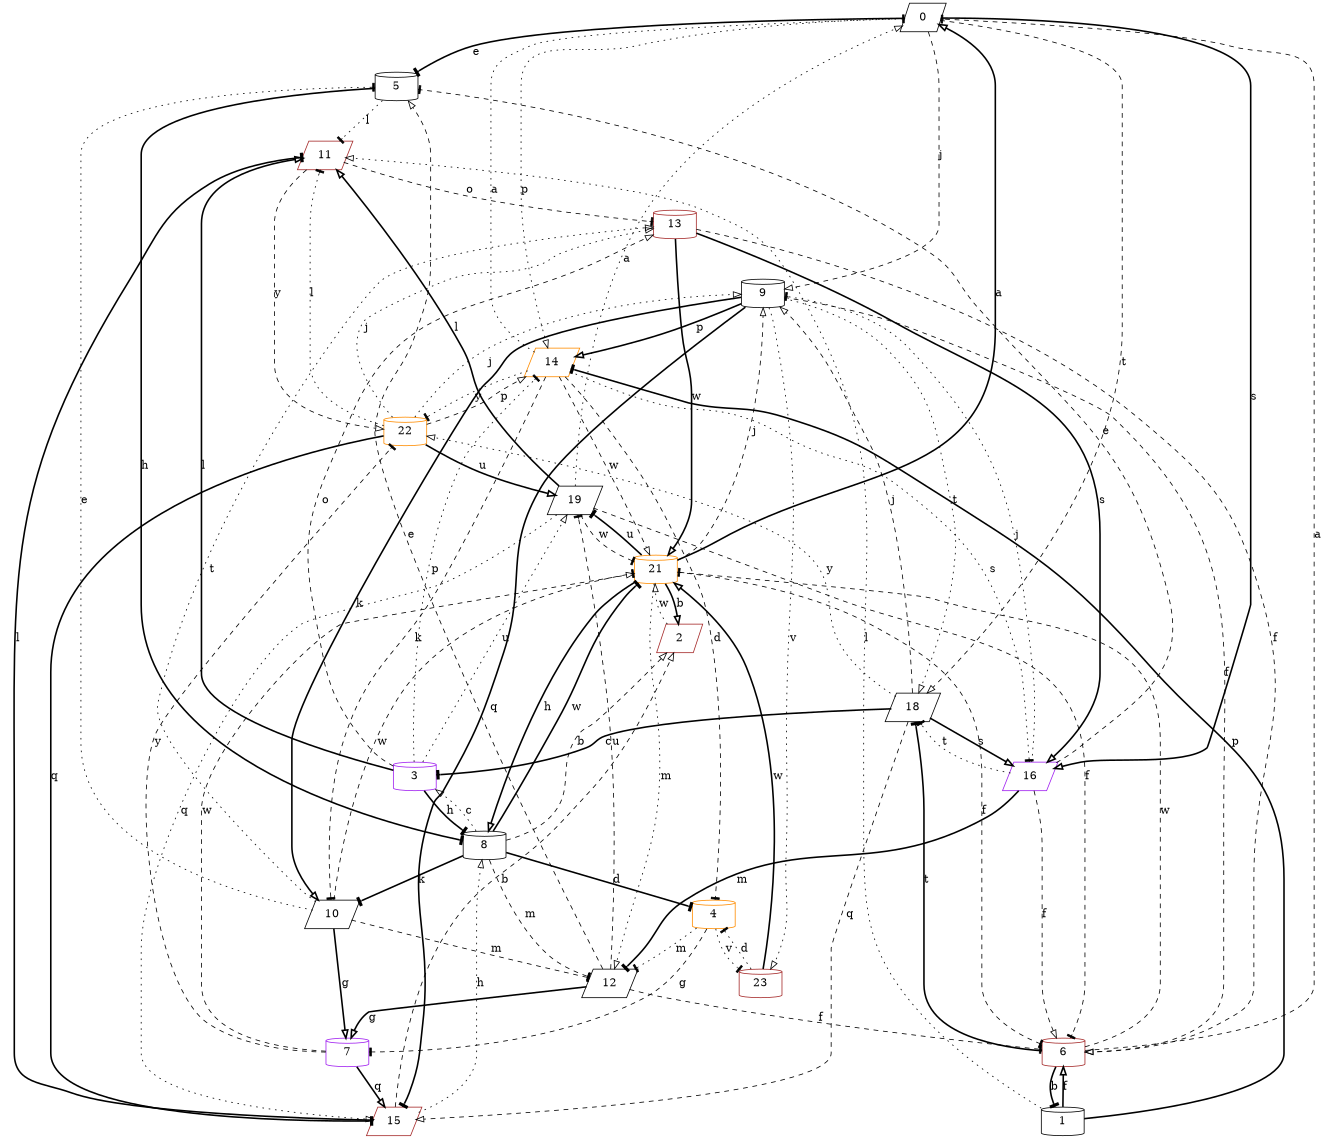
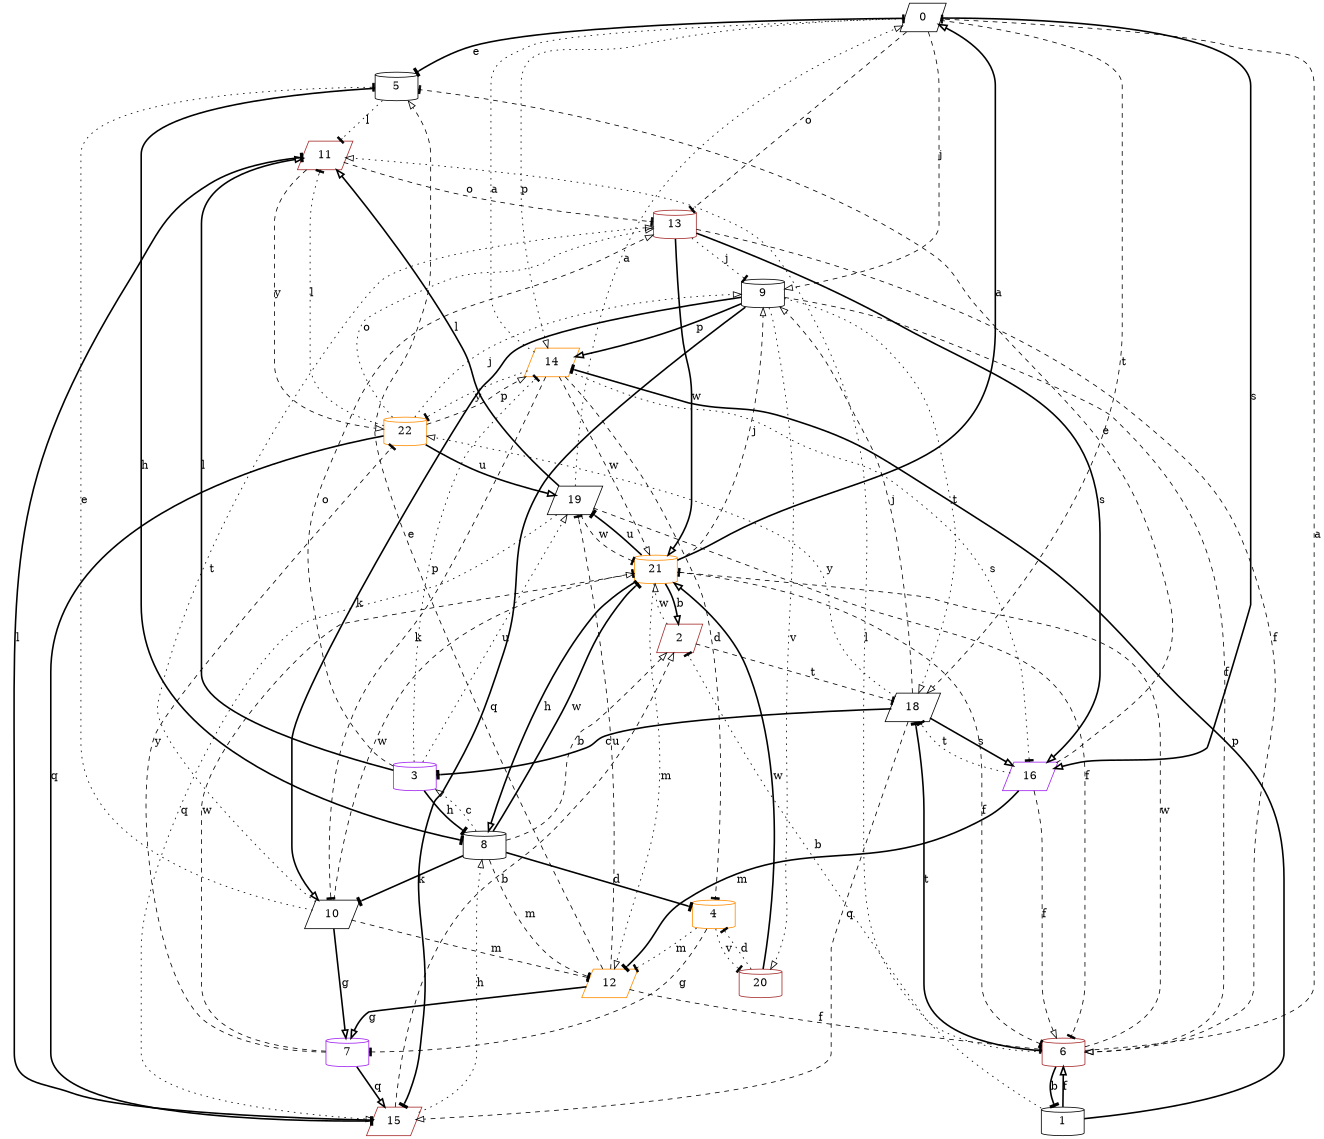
none -> (800, 120)
(367, 328) -> (367, 328)
(997, 476) -> (717, 258)
none -> (793, 672)
none -> (837, 892)
(610, 983) -> (610, 983)
(761, 983) -> (761, 983)
